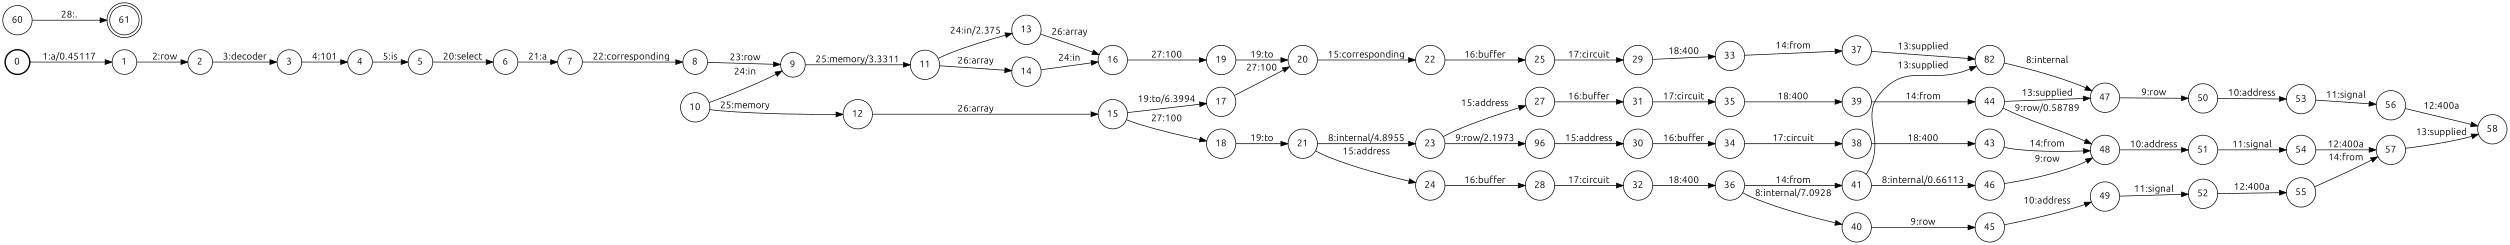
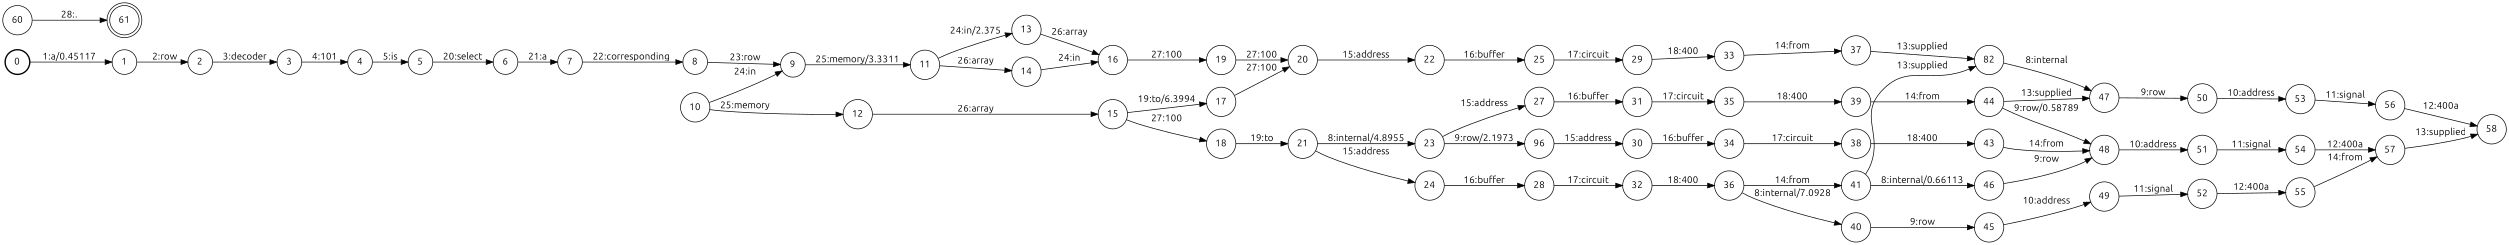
(1262, 55) -> (1262, 55)
(1367, 55) -> (1366, 55)
